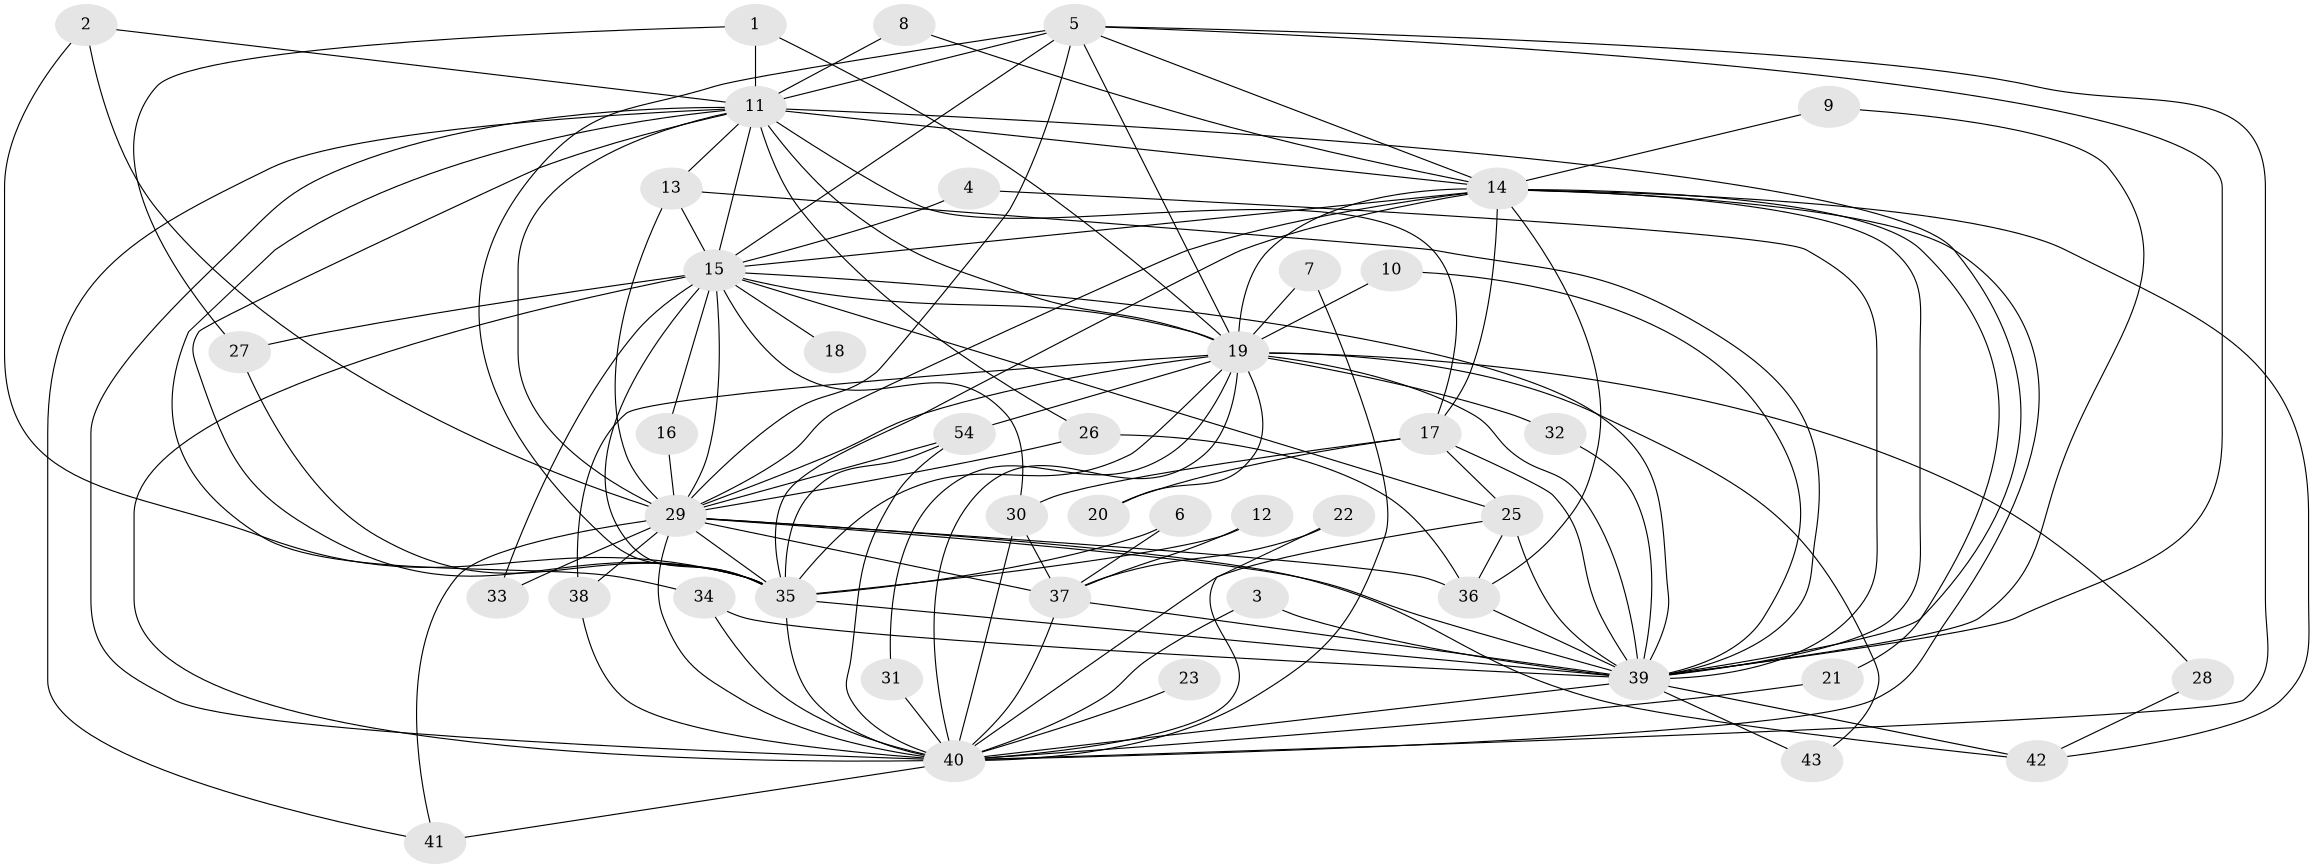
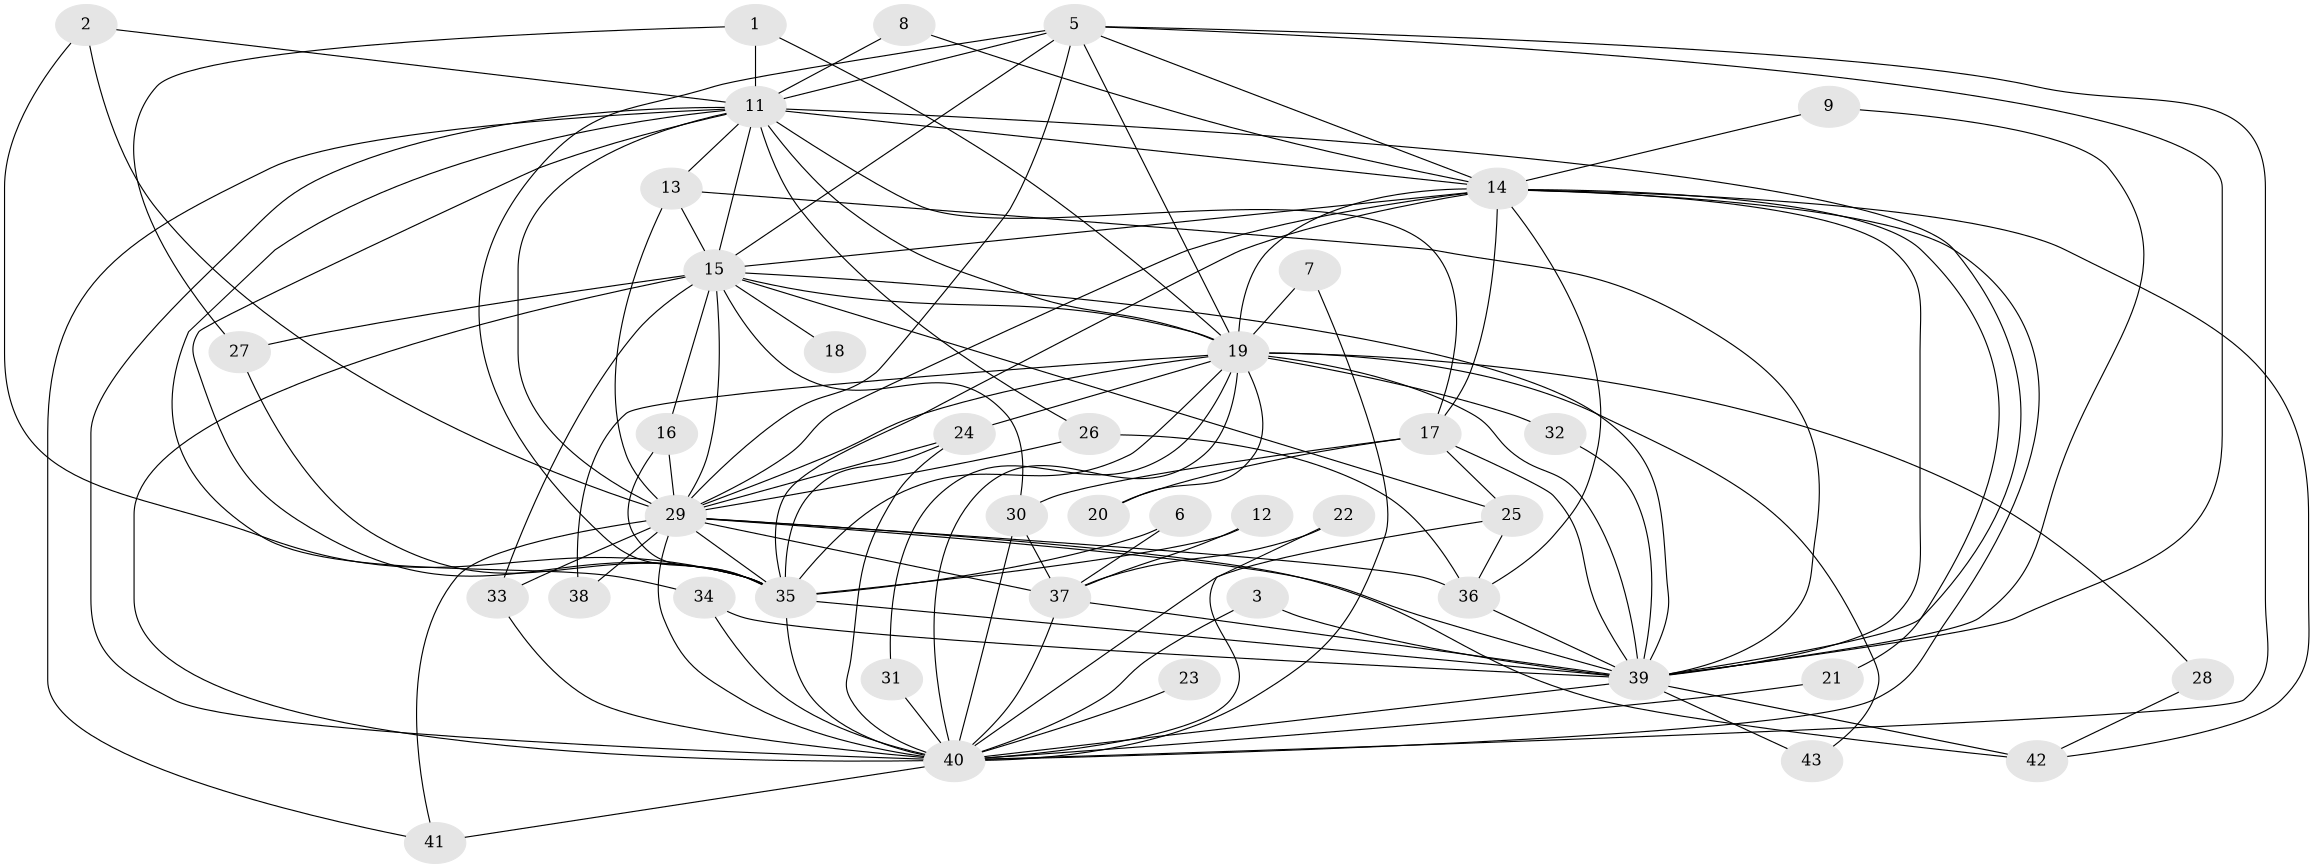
(969, 189) -> none
(1392, 270) -> none
(965, 434) -> (965, 434)
(606, 466) -> (652, 554)
(1554, 611) -> none
(726, 733) -> (697, 729)
